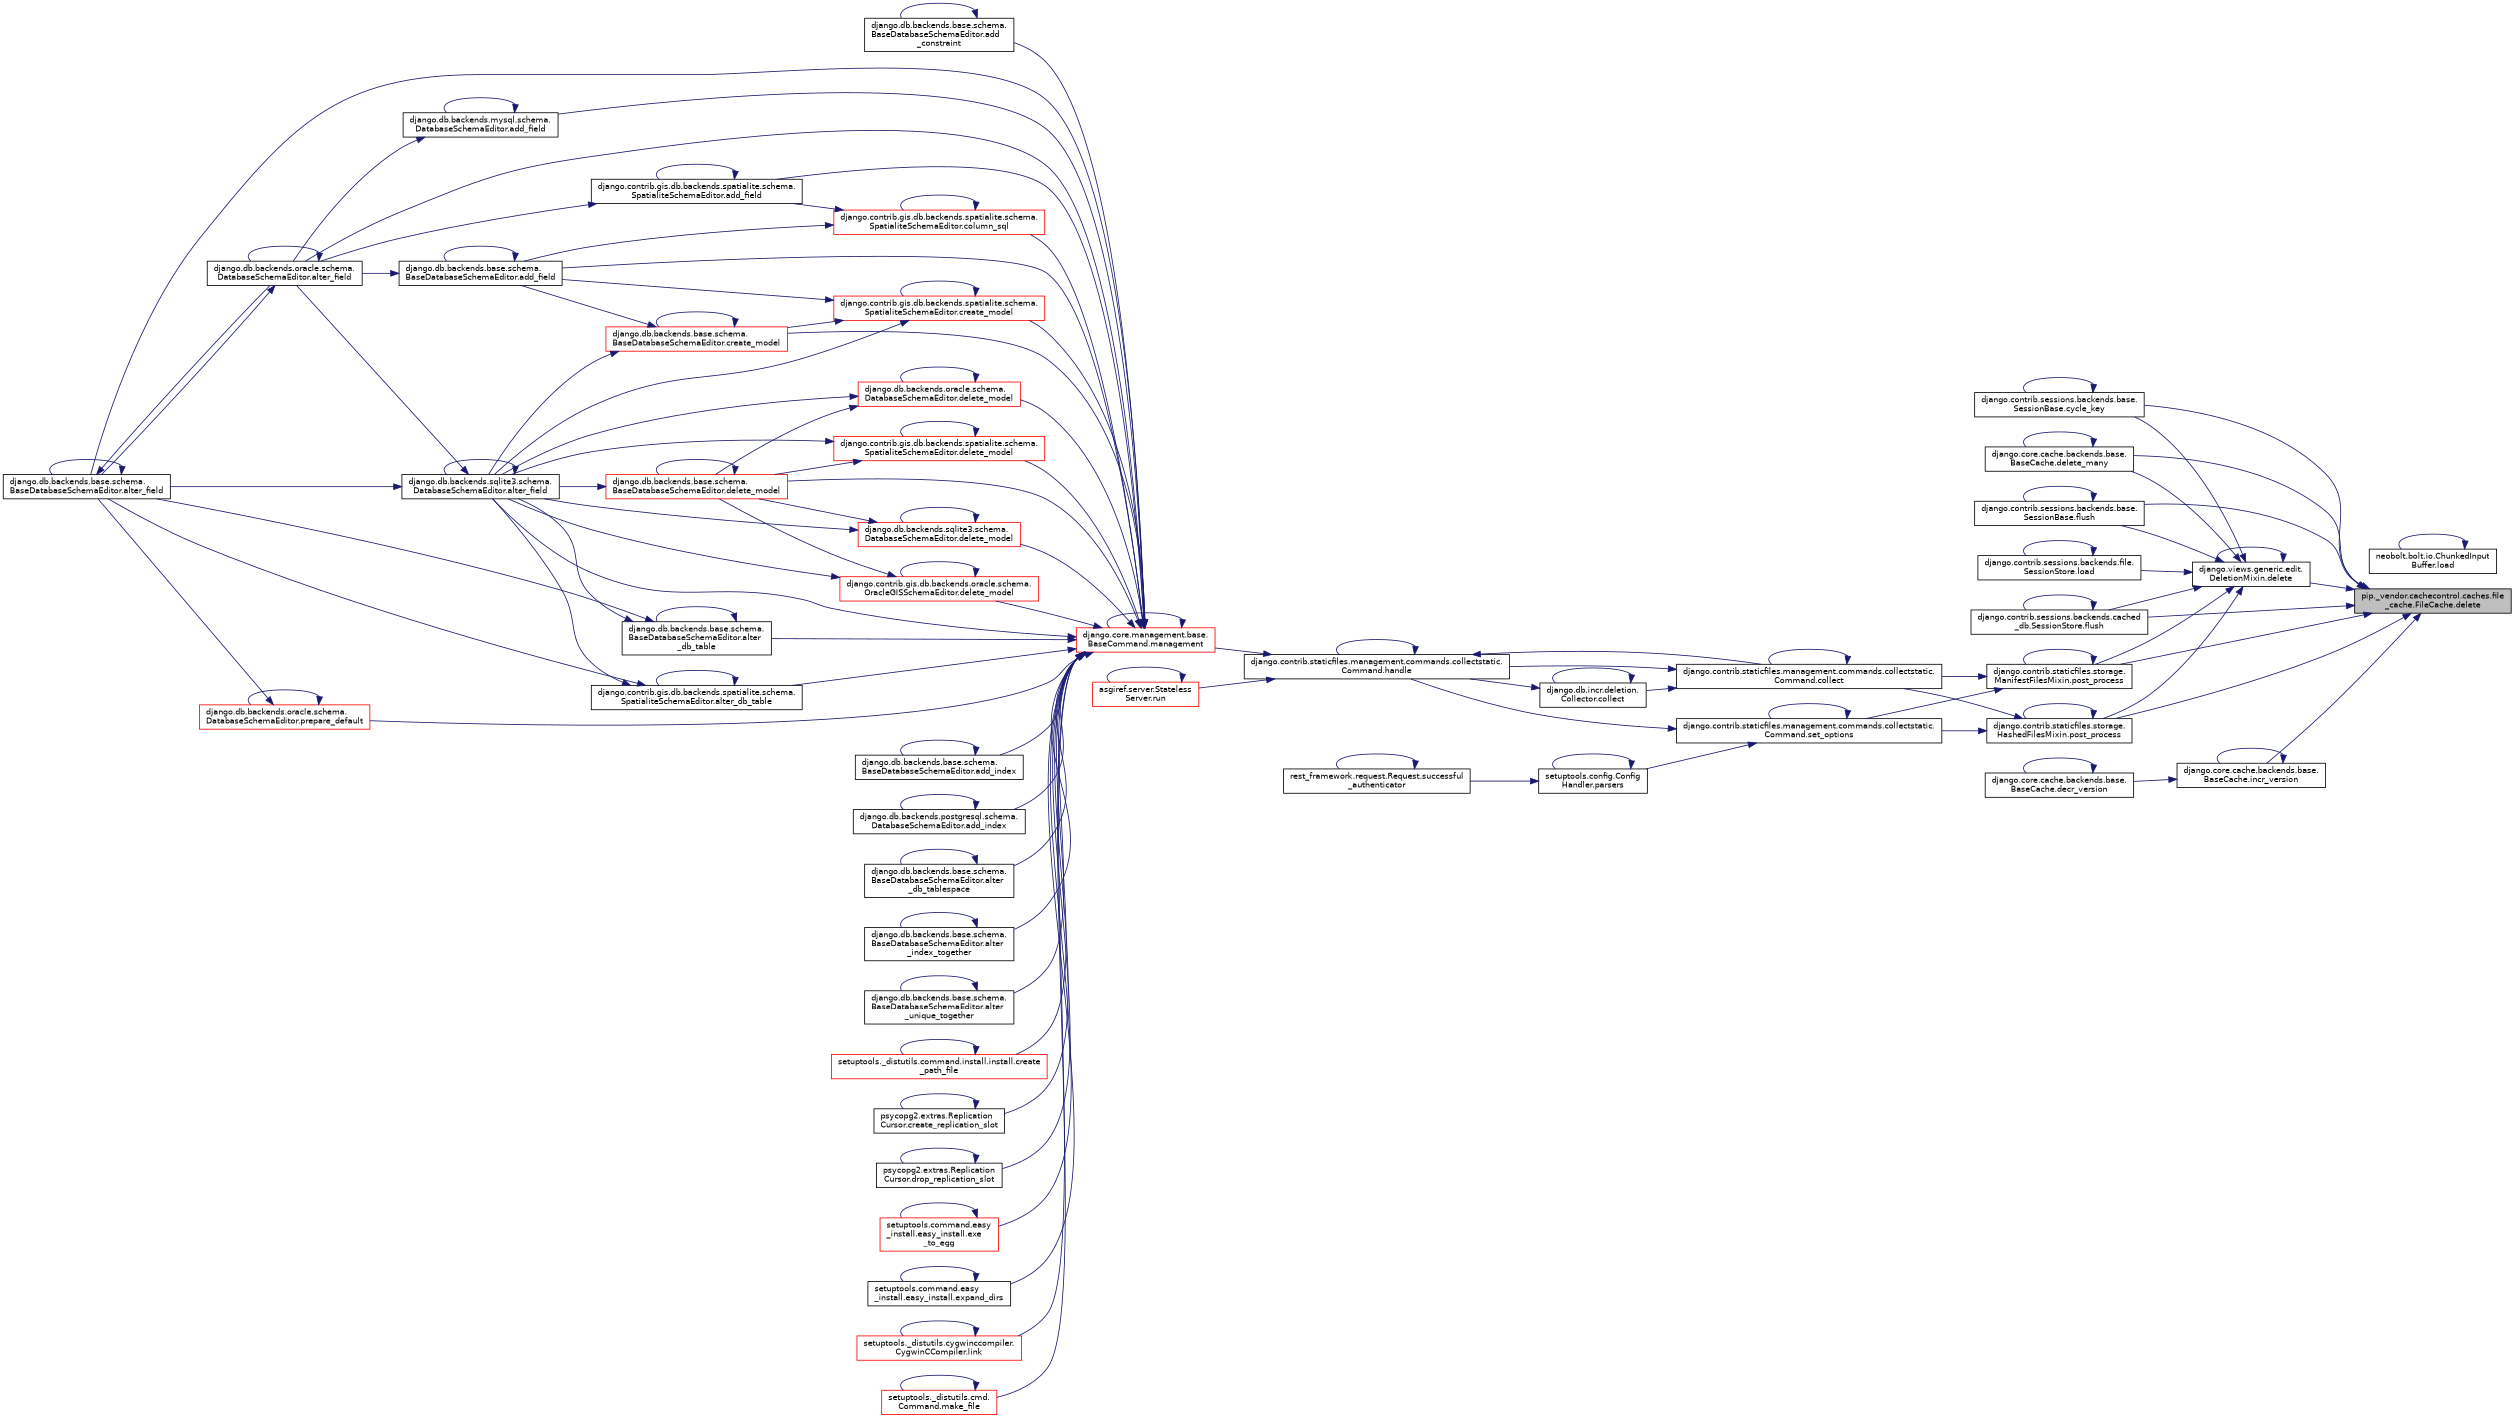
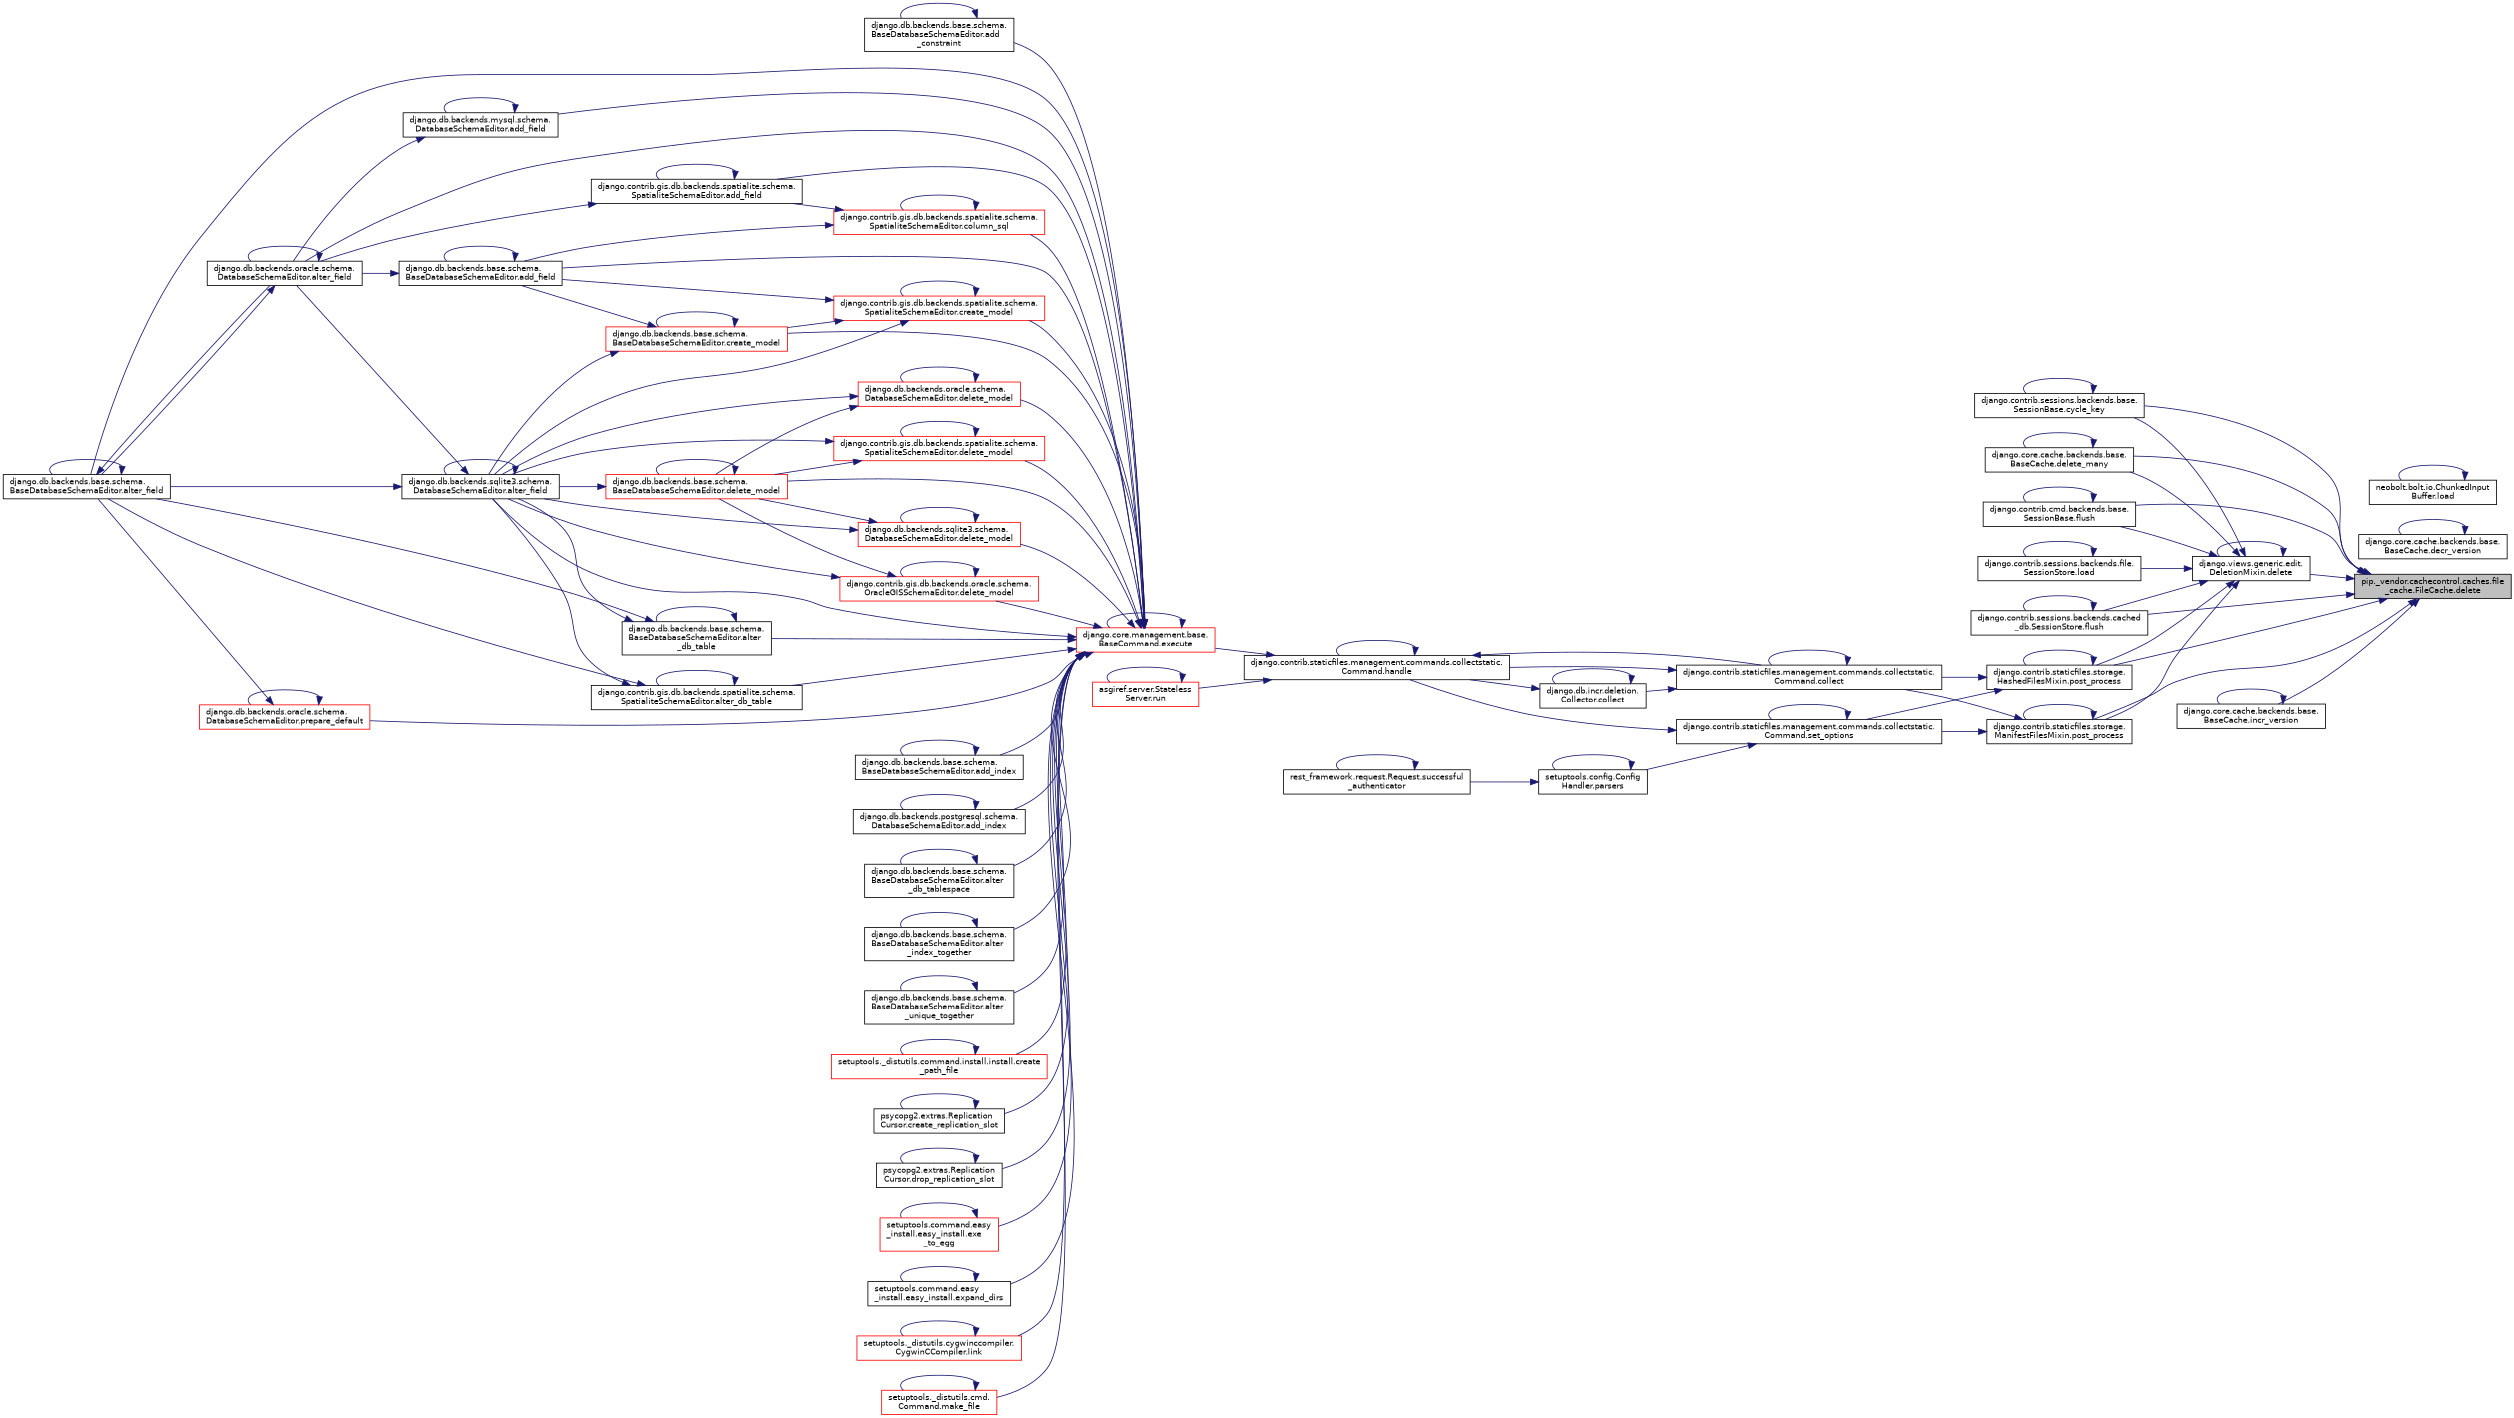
(2059, 513) -> (2059, 514)
(1146, 640) -> (1146, 640)
(2151, 780) -> none
